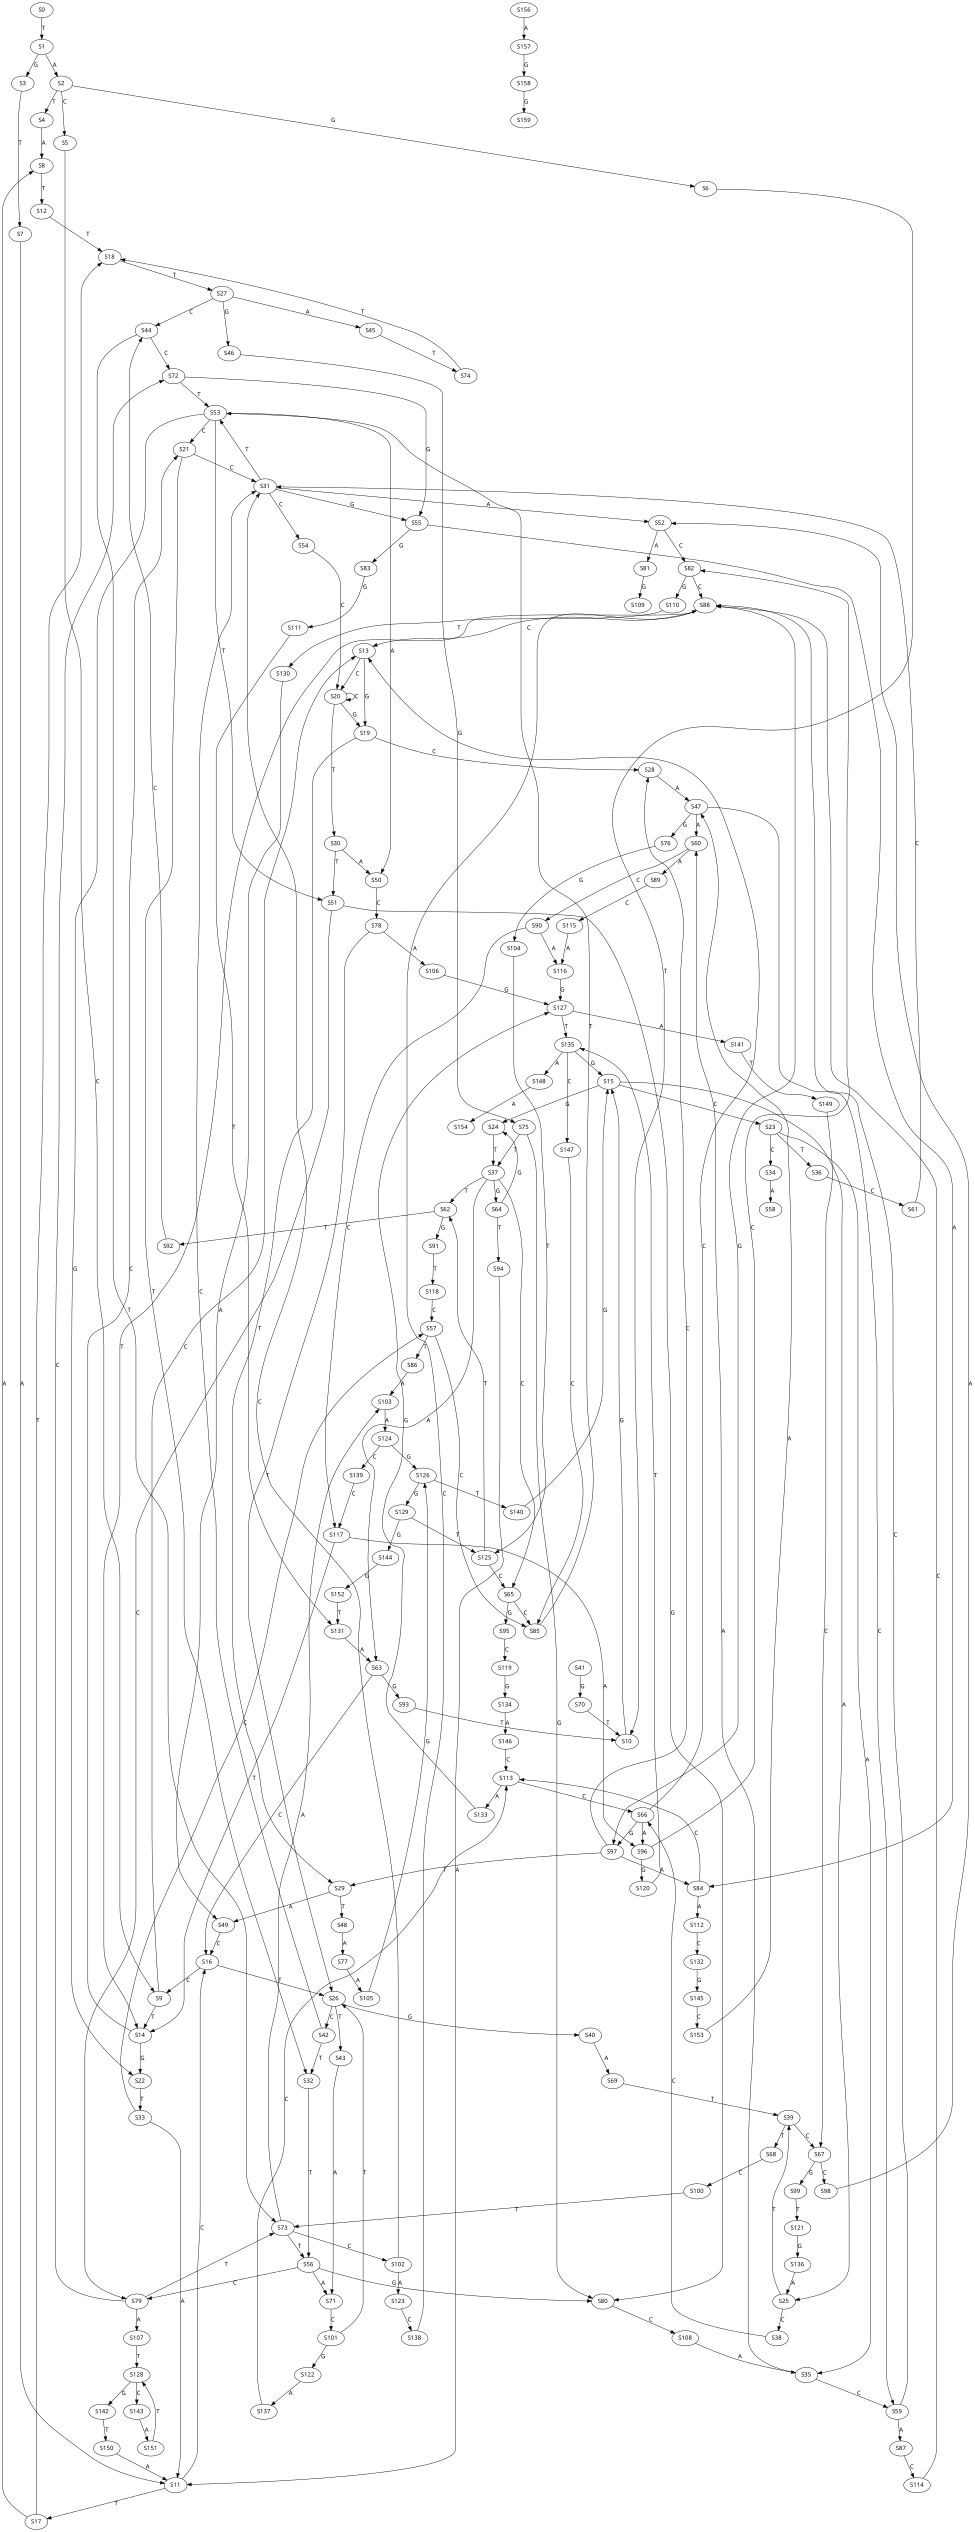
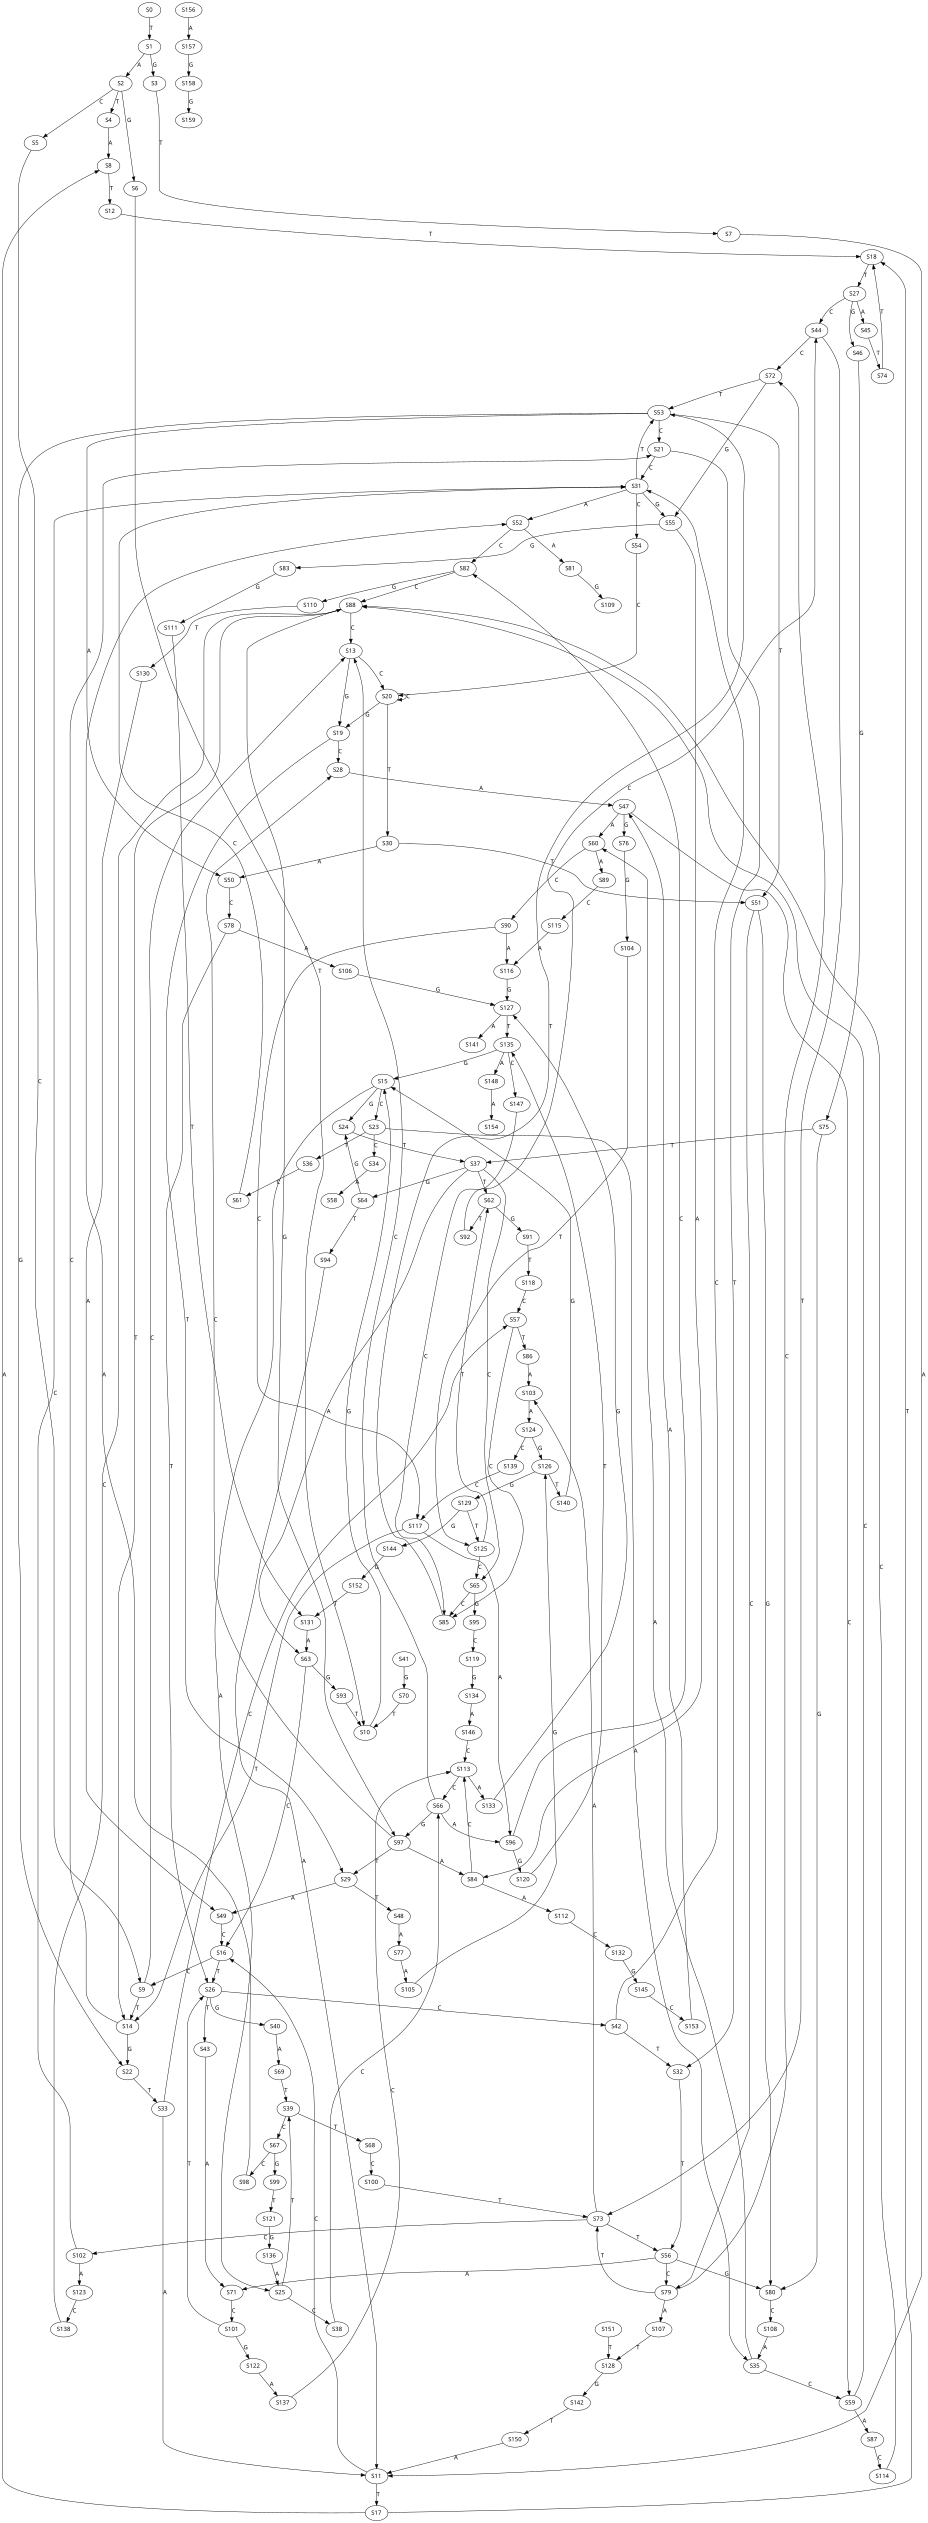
(826, 1105) -> none
(137, 2412) -> none
